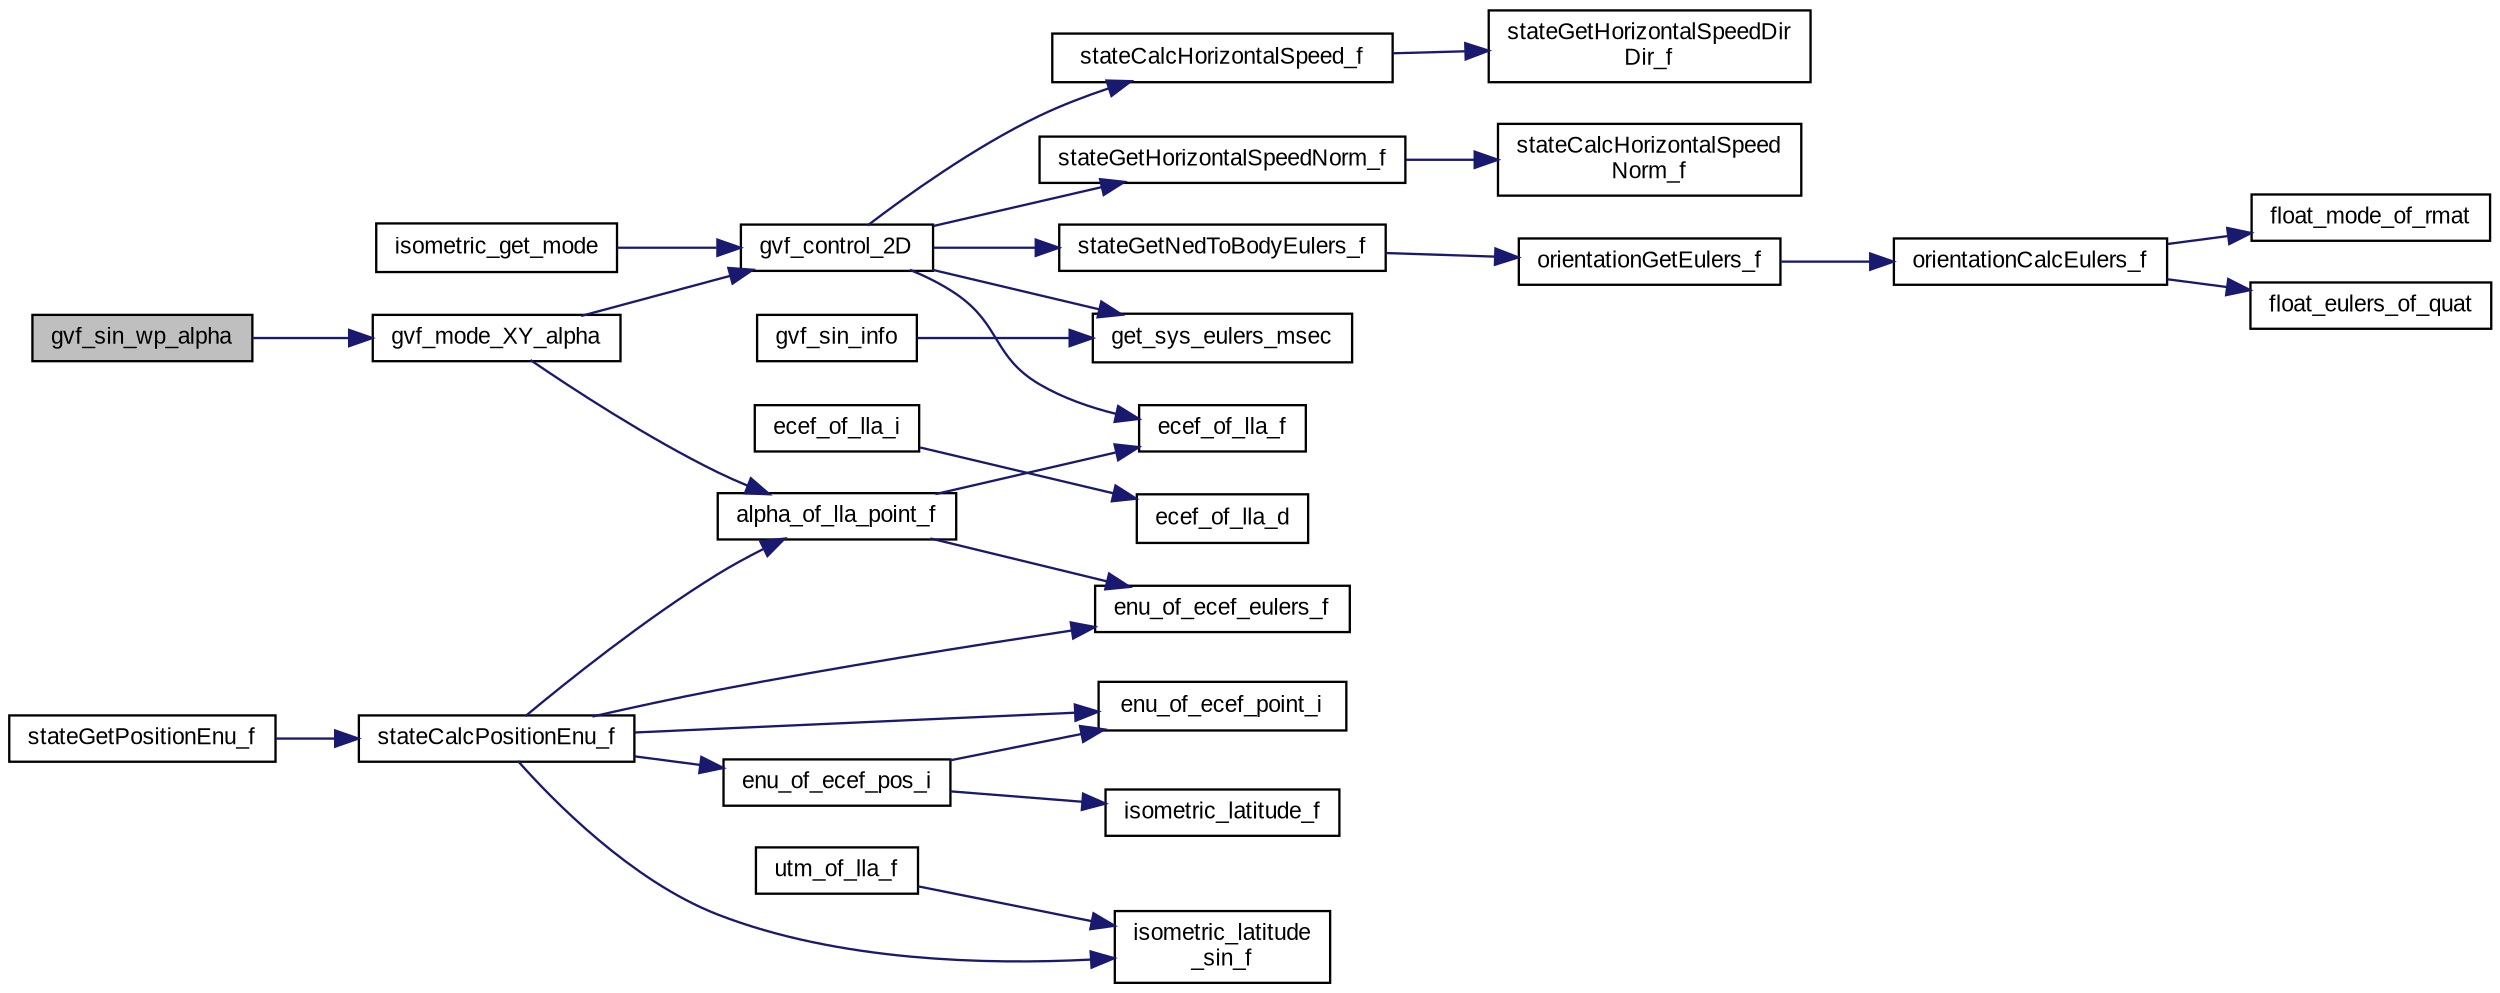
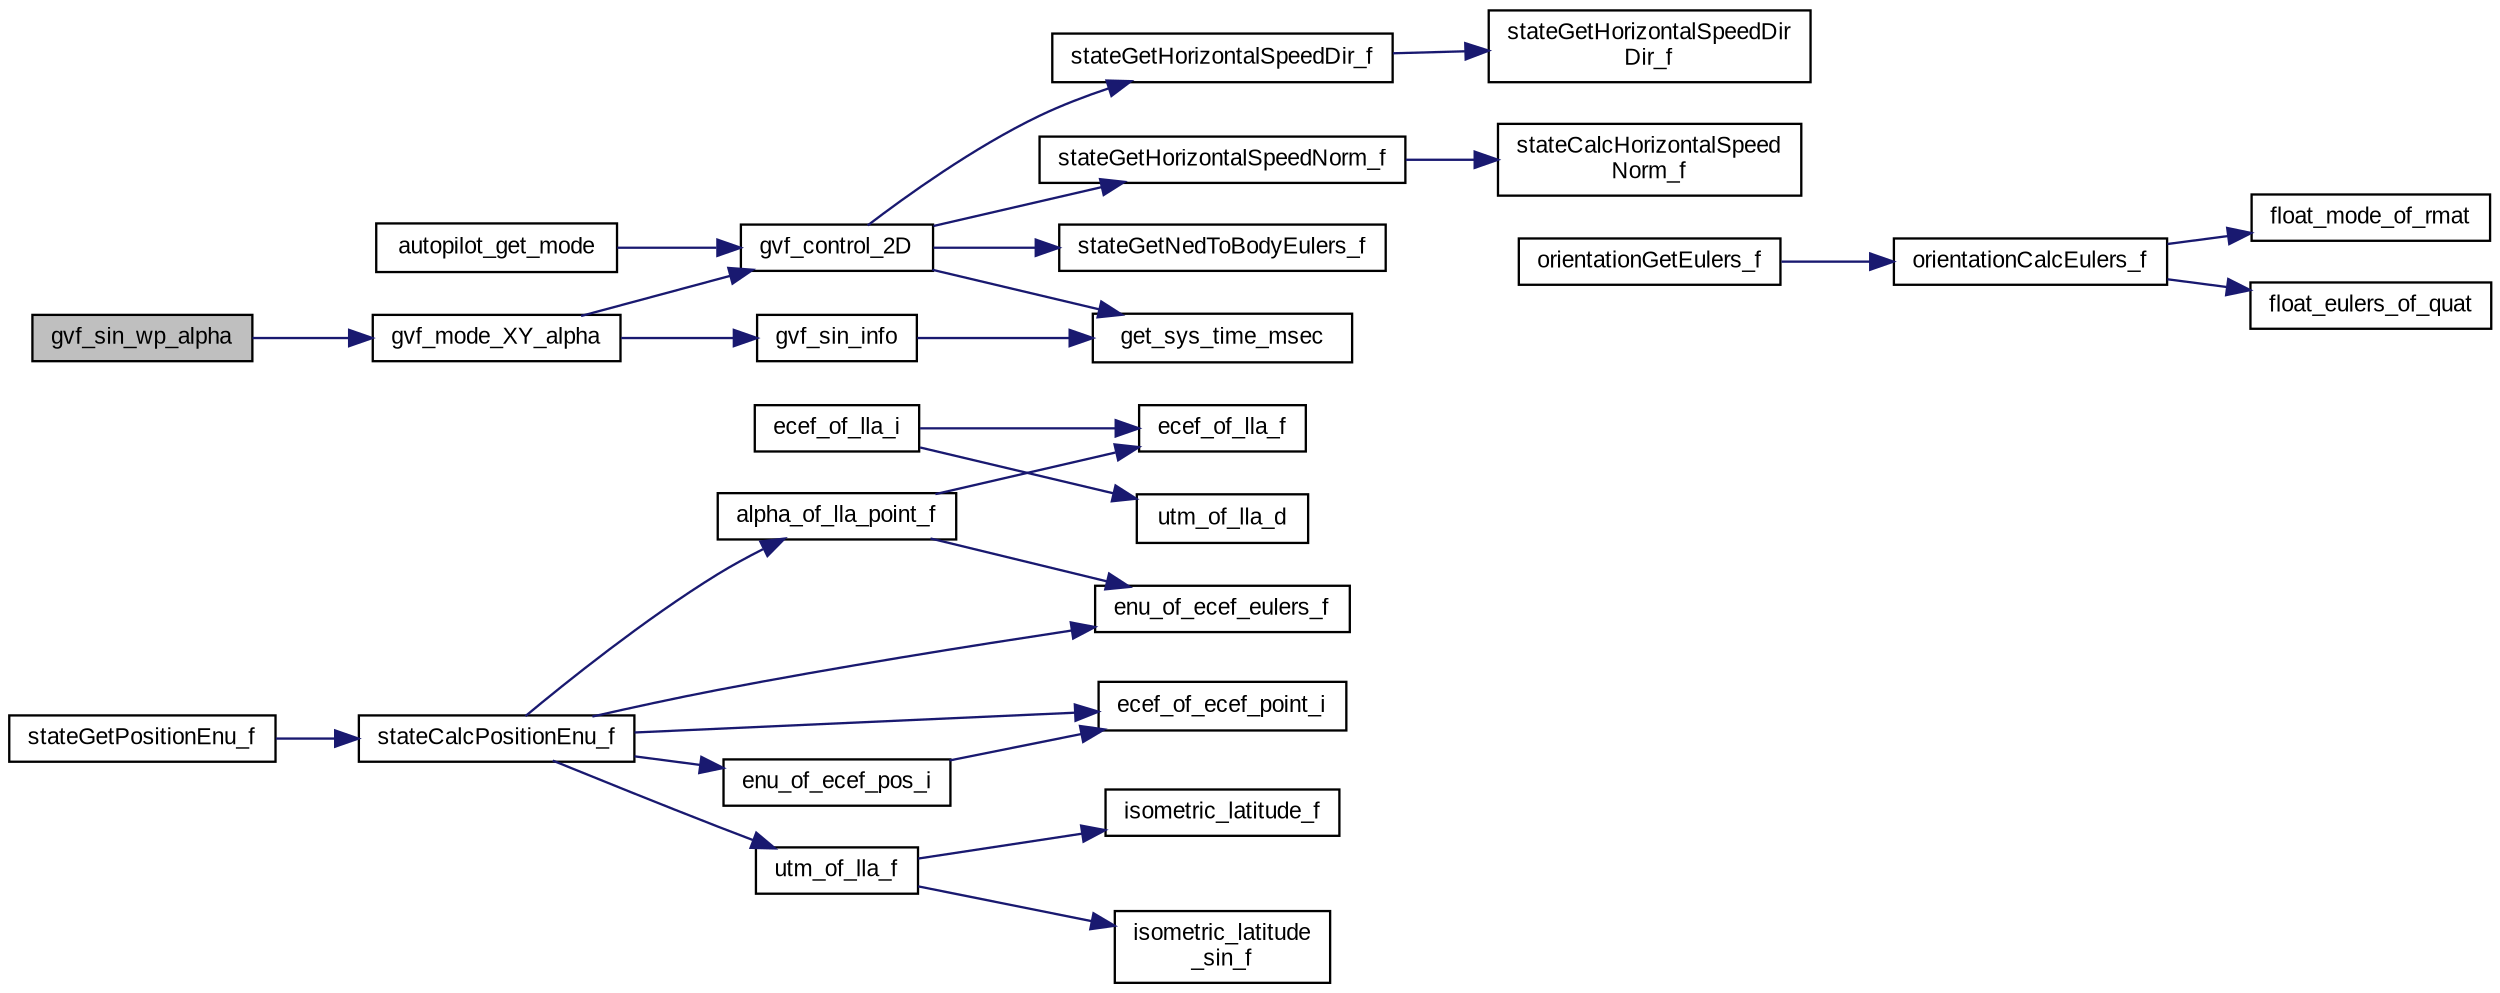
(1222, 58) -> (1222, 58)
(497, 248) -> (497, 248)
(1440, 255) -> none
(1222, 338) -> (1222, 338)
(1005, 353) -> (1018, 428)
(636, 428) -> (677, 338)
(1222, 519) -> (1222, 519)
(1222, 706) -> (1222, 706)
(1016, 797) -> (1000, 846)
(777, 933) -> (653, 801)
